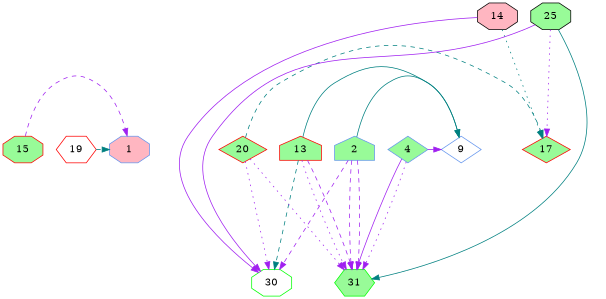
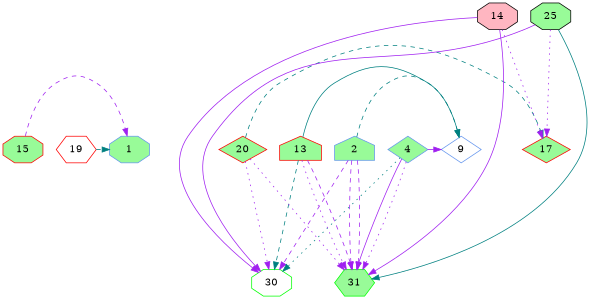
(404, 76) -> (404, 76)
(521, 80) -> (521, 80)
(130, 150) -> (130, 150)
none -> (482, 173)
none -> (344, 212)
